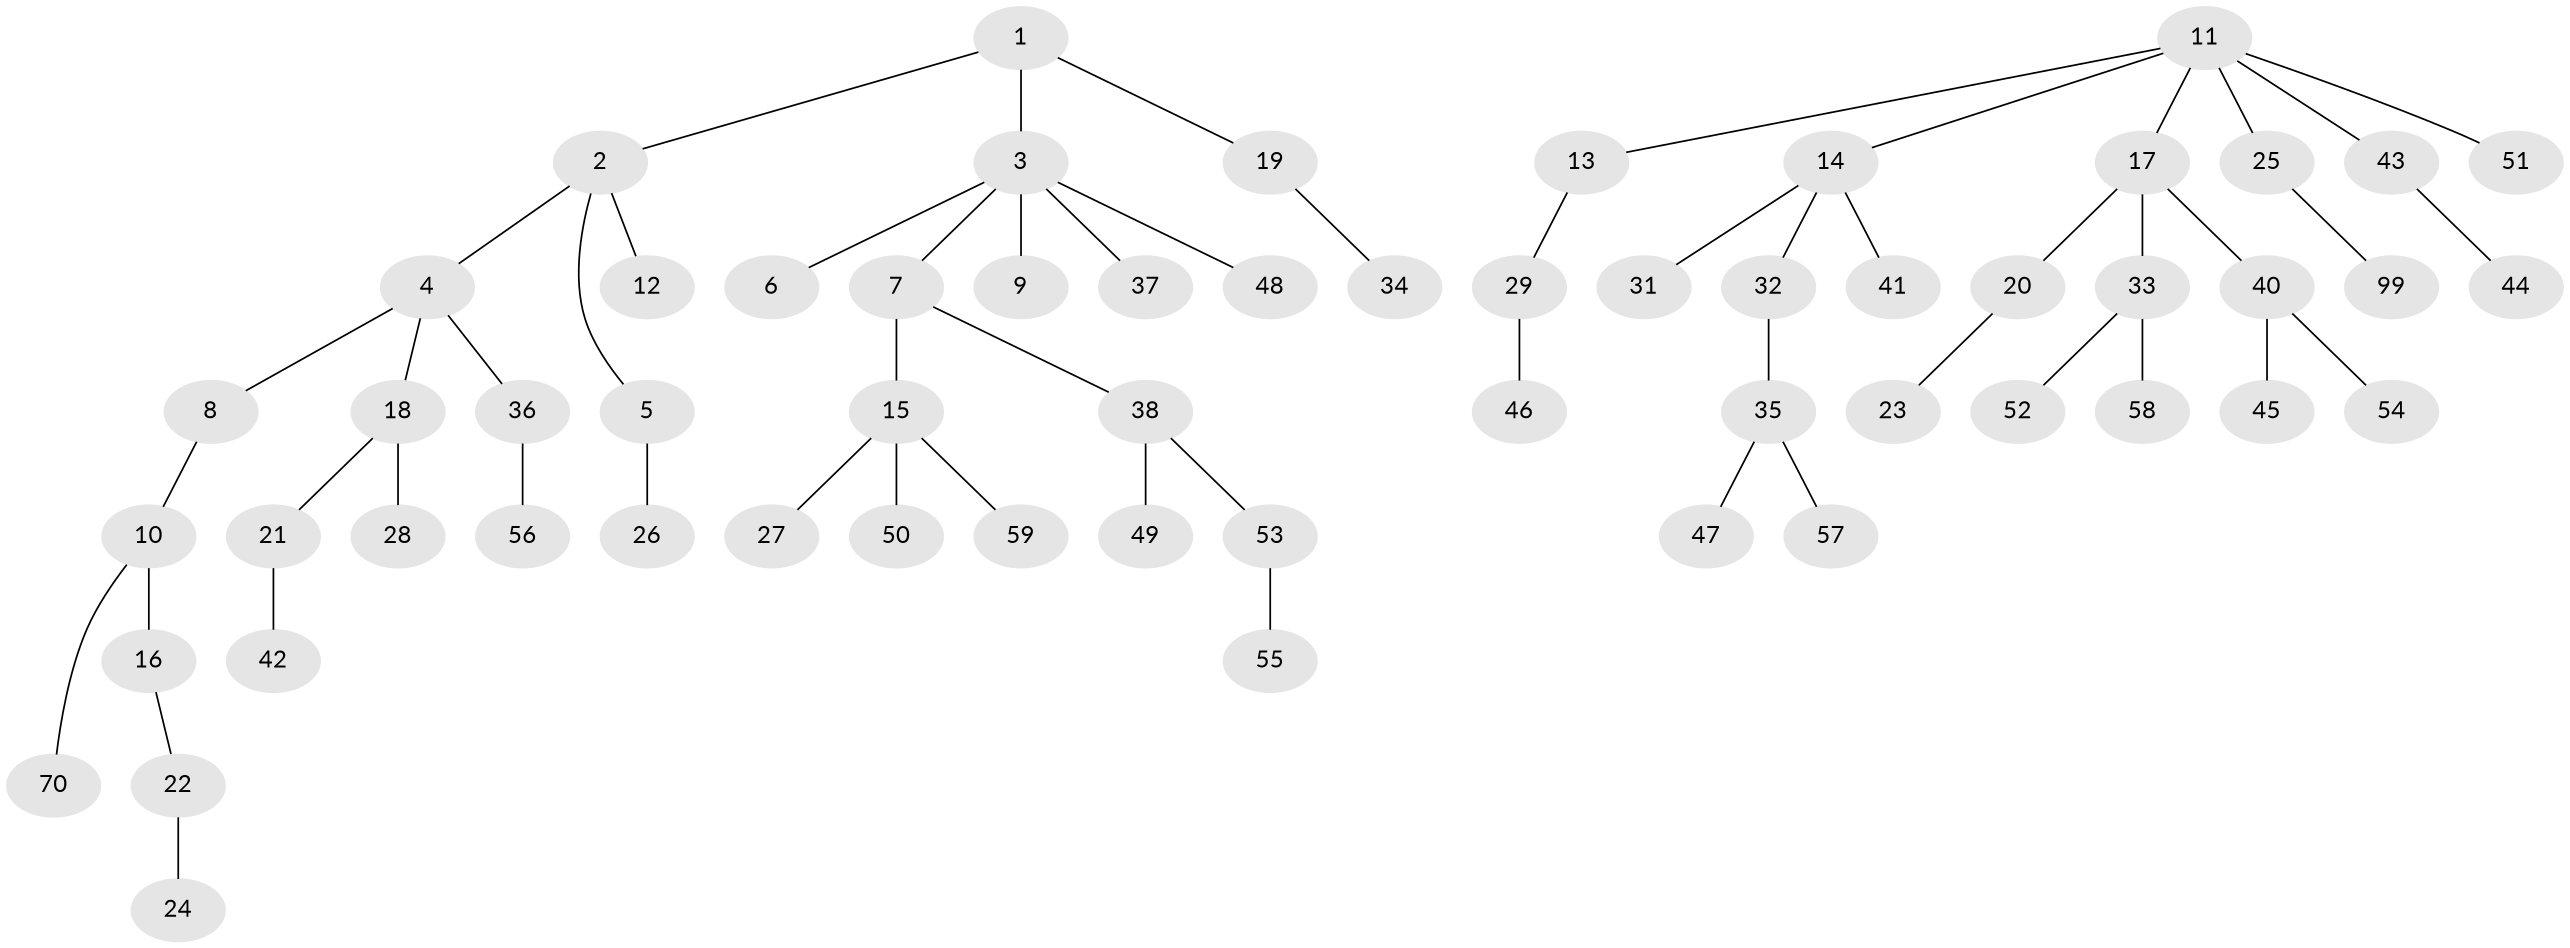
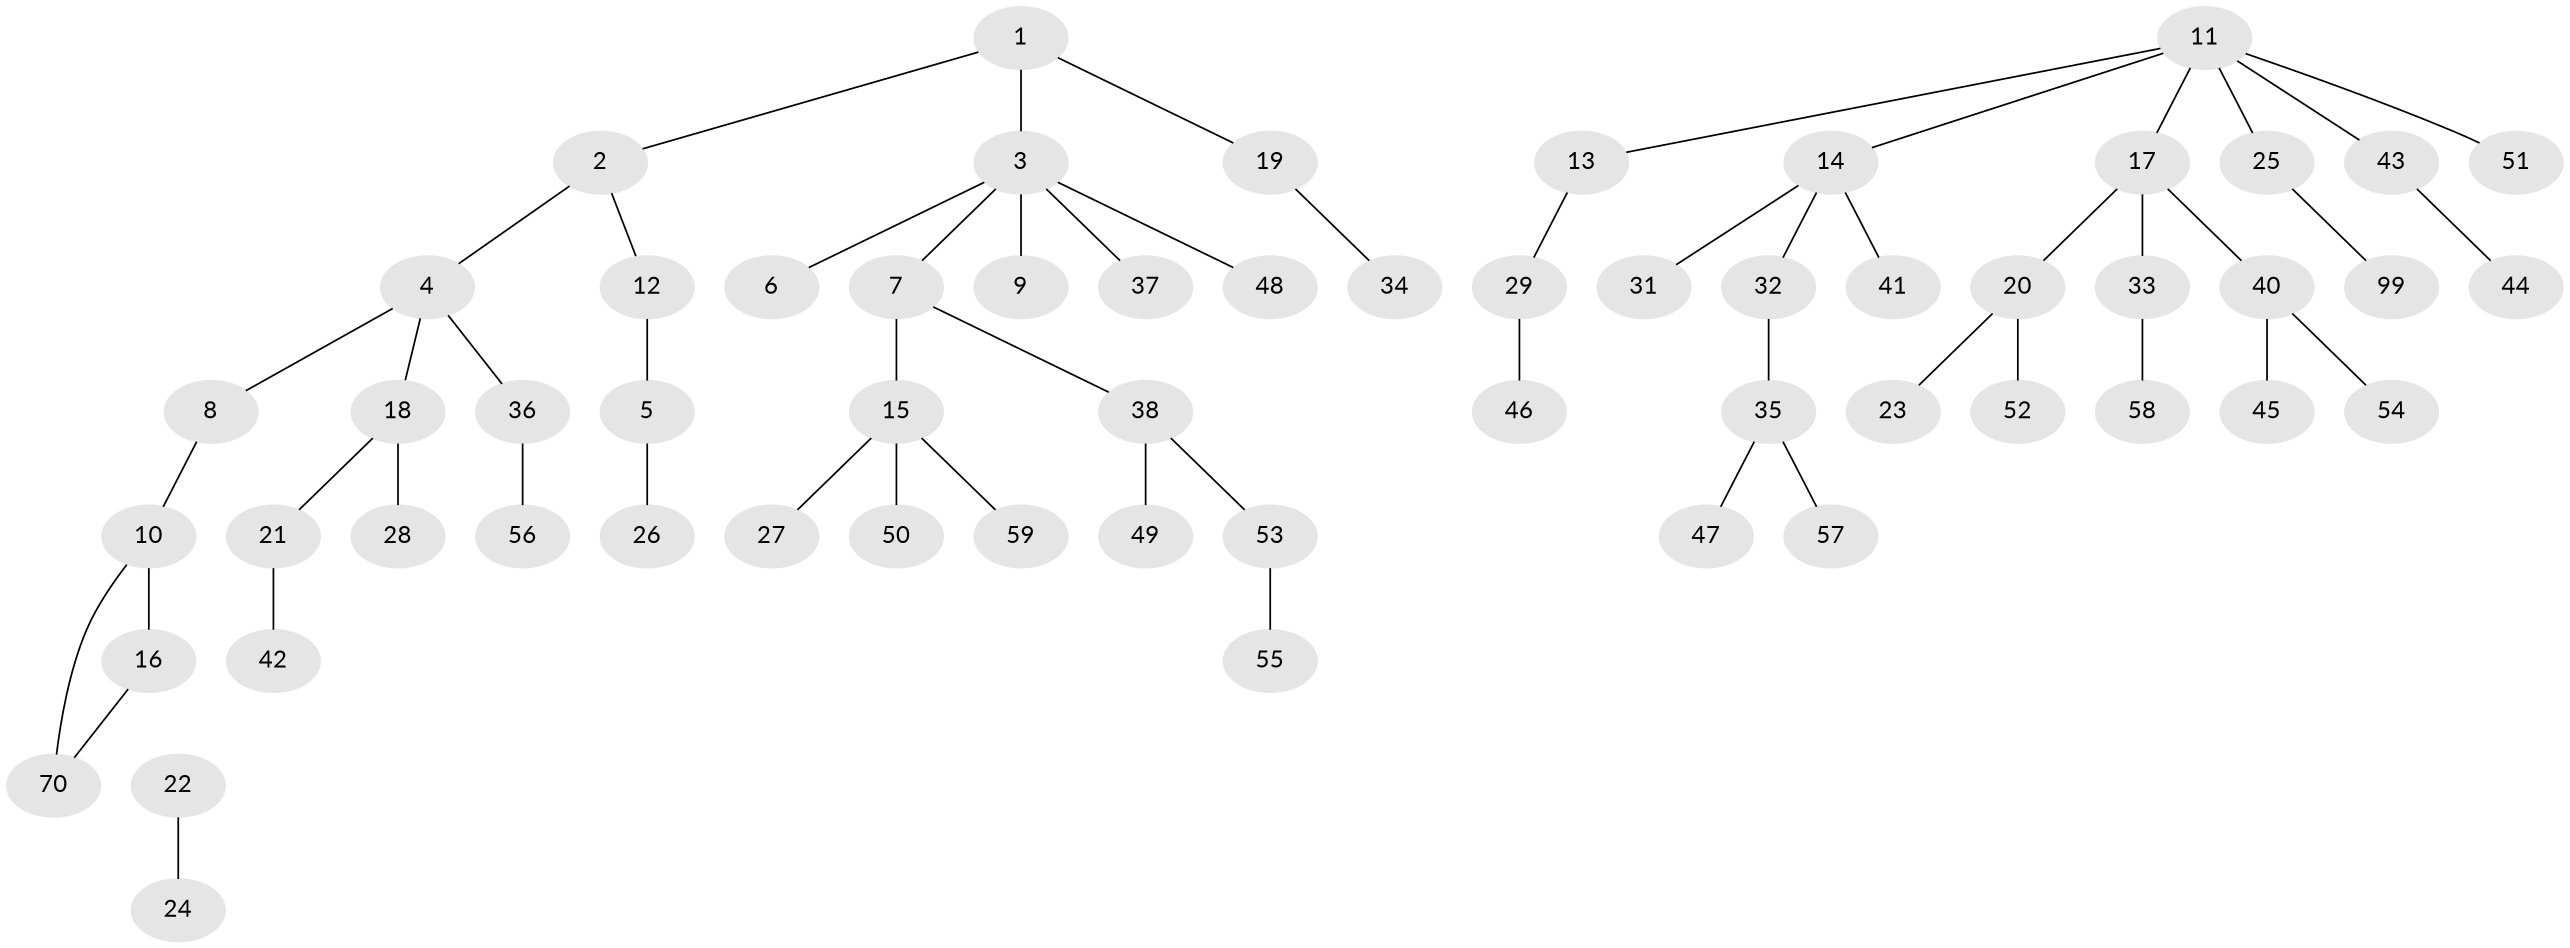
(580, 294) -> (647, 350)
(2080, 349) -> (2018, 350)
(163, 723) -> (101, 723)
